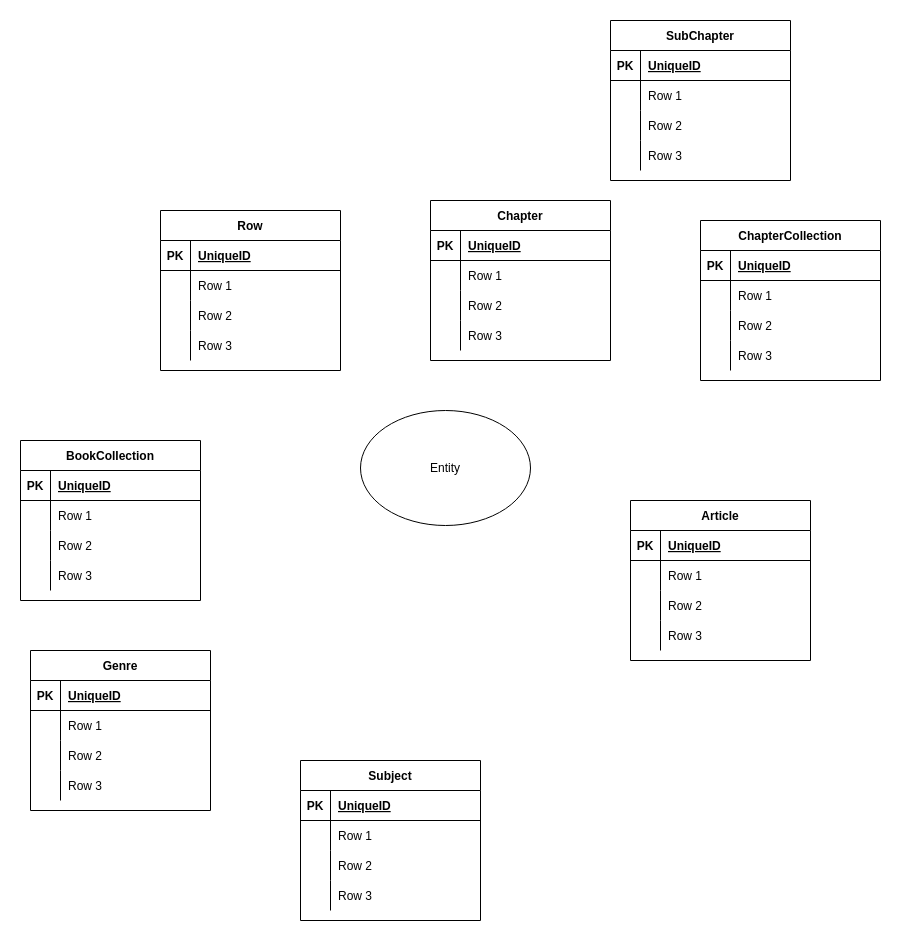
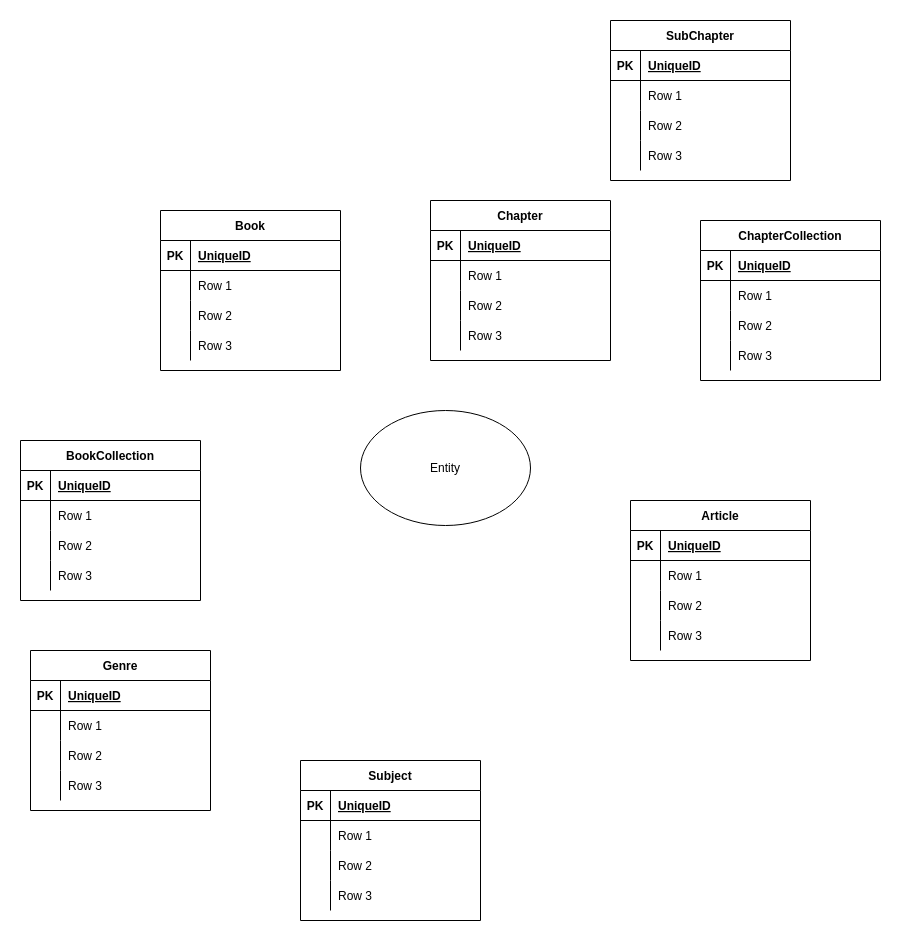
(250, 226) -> (250, 226)
